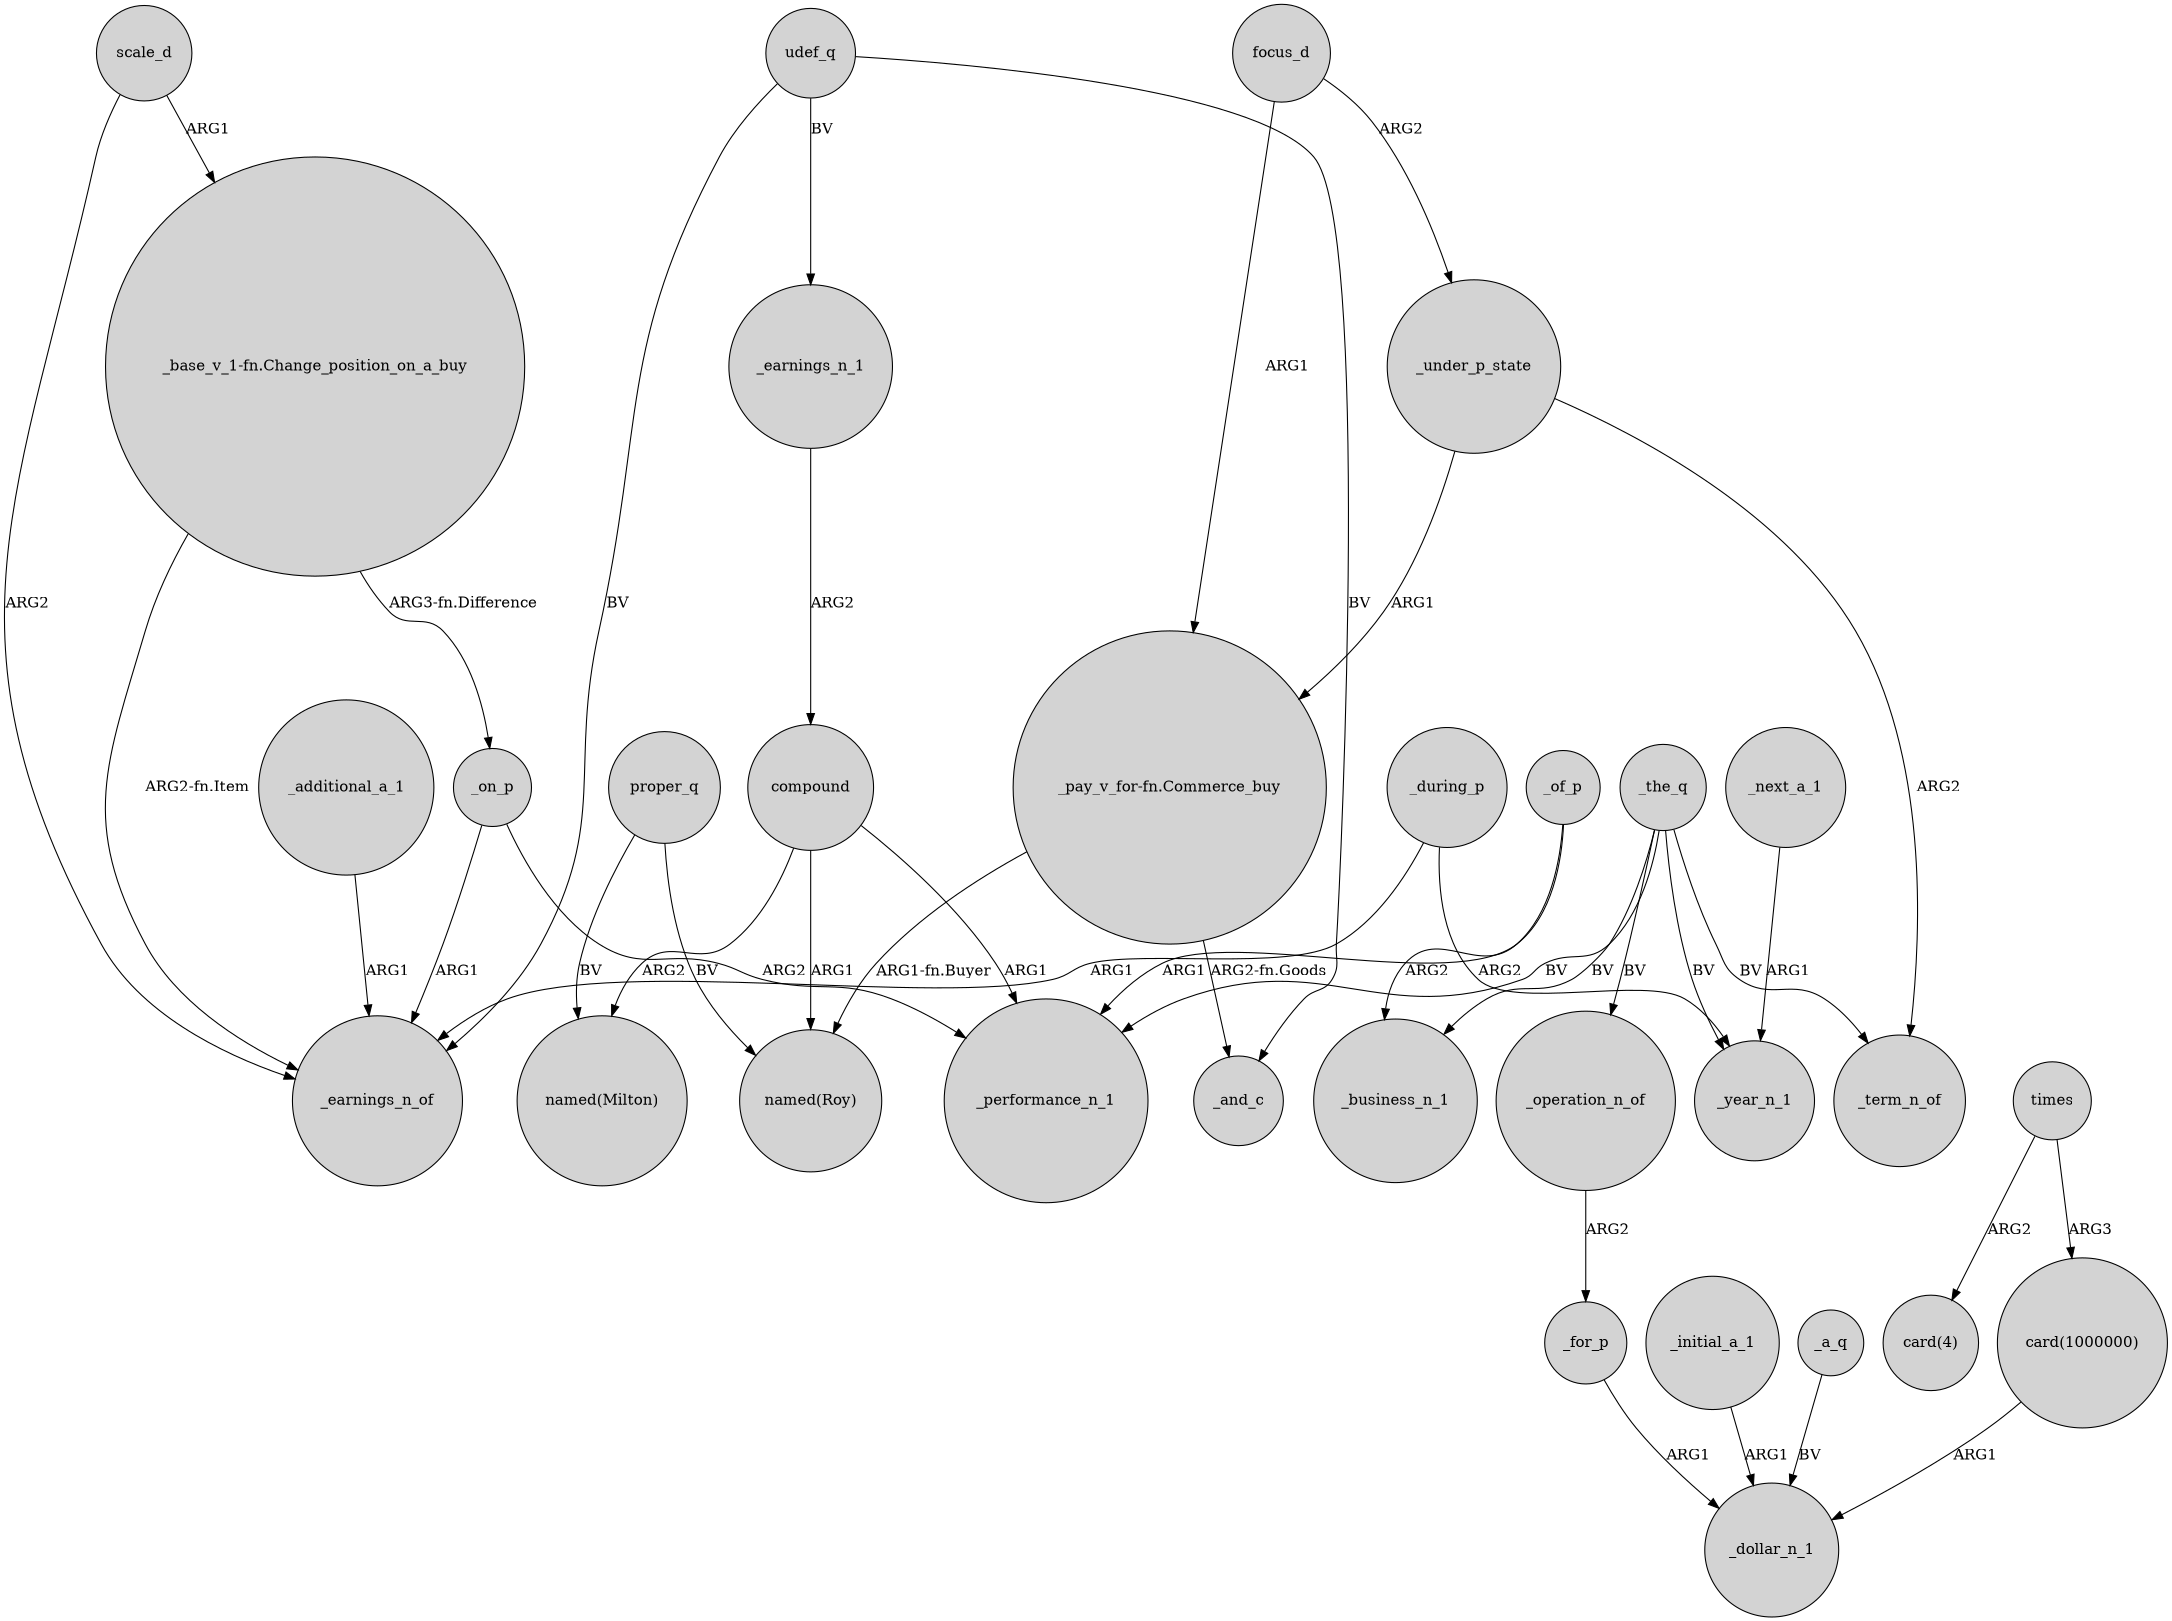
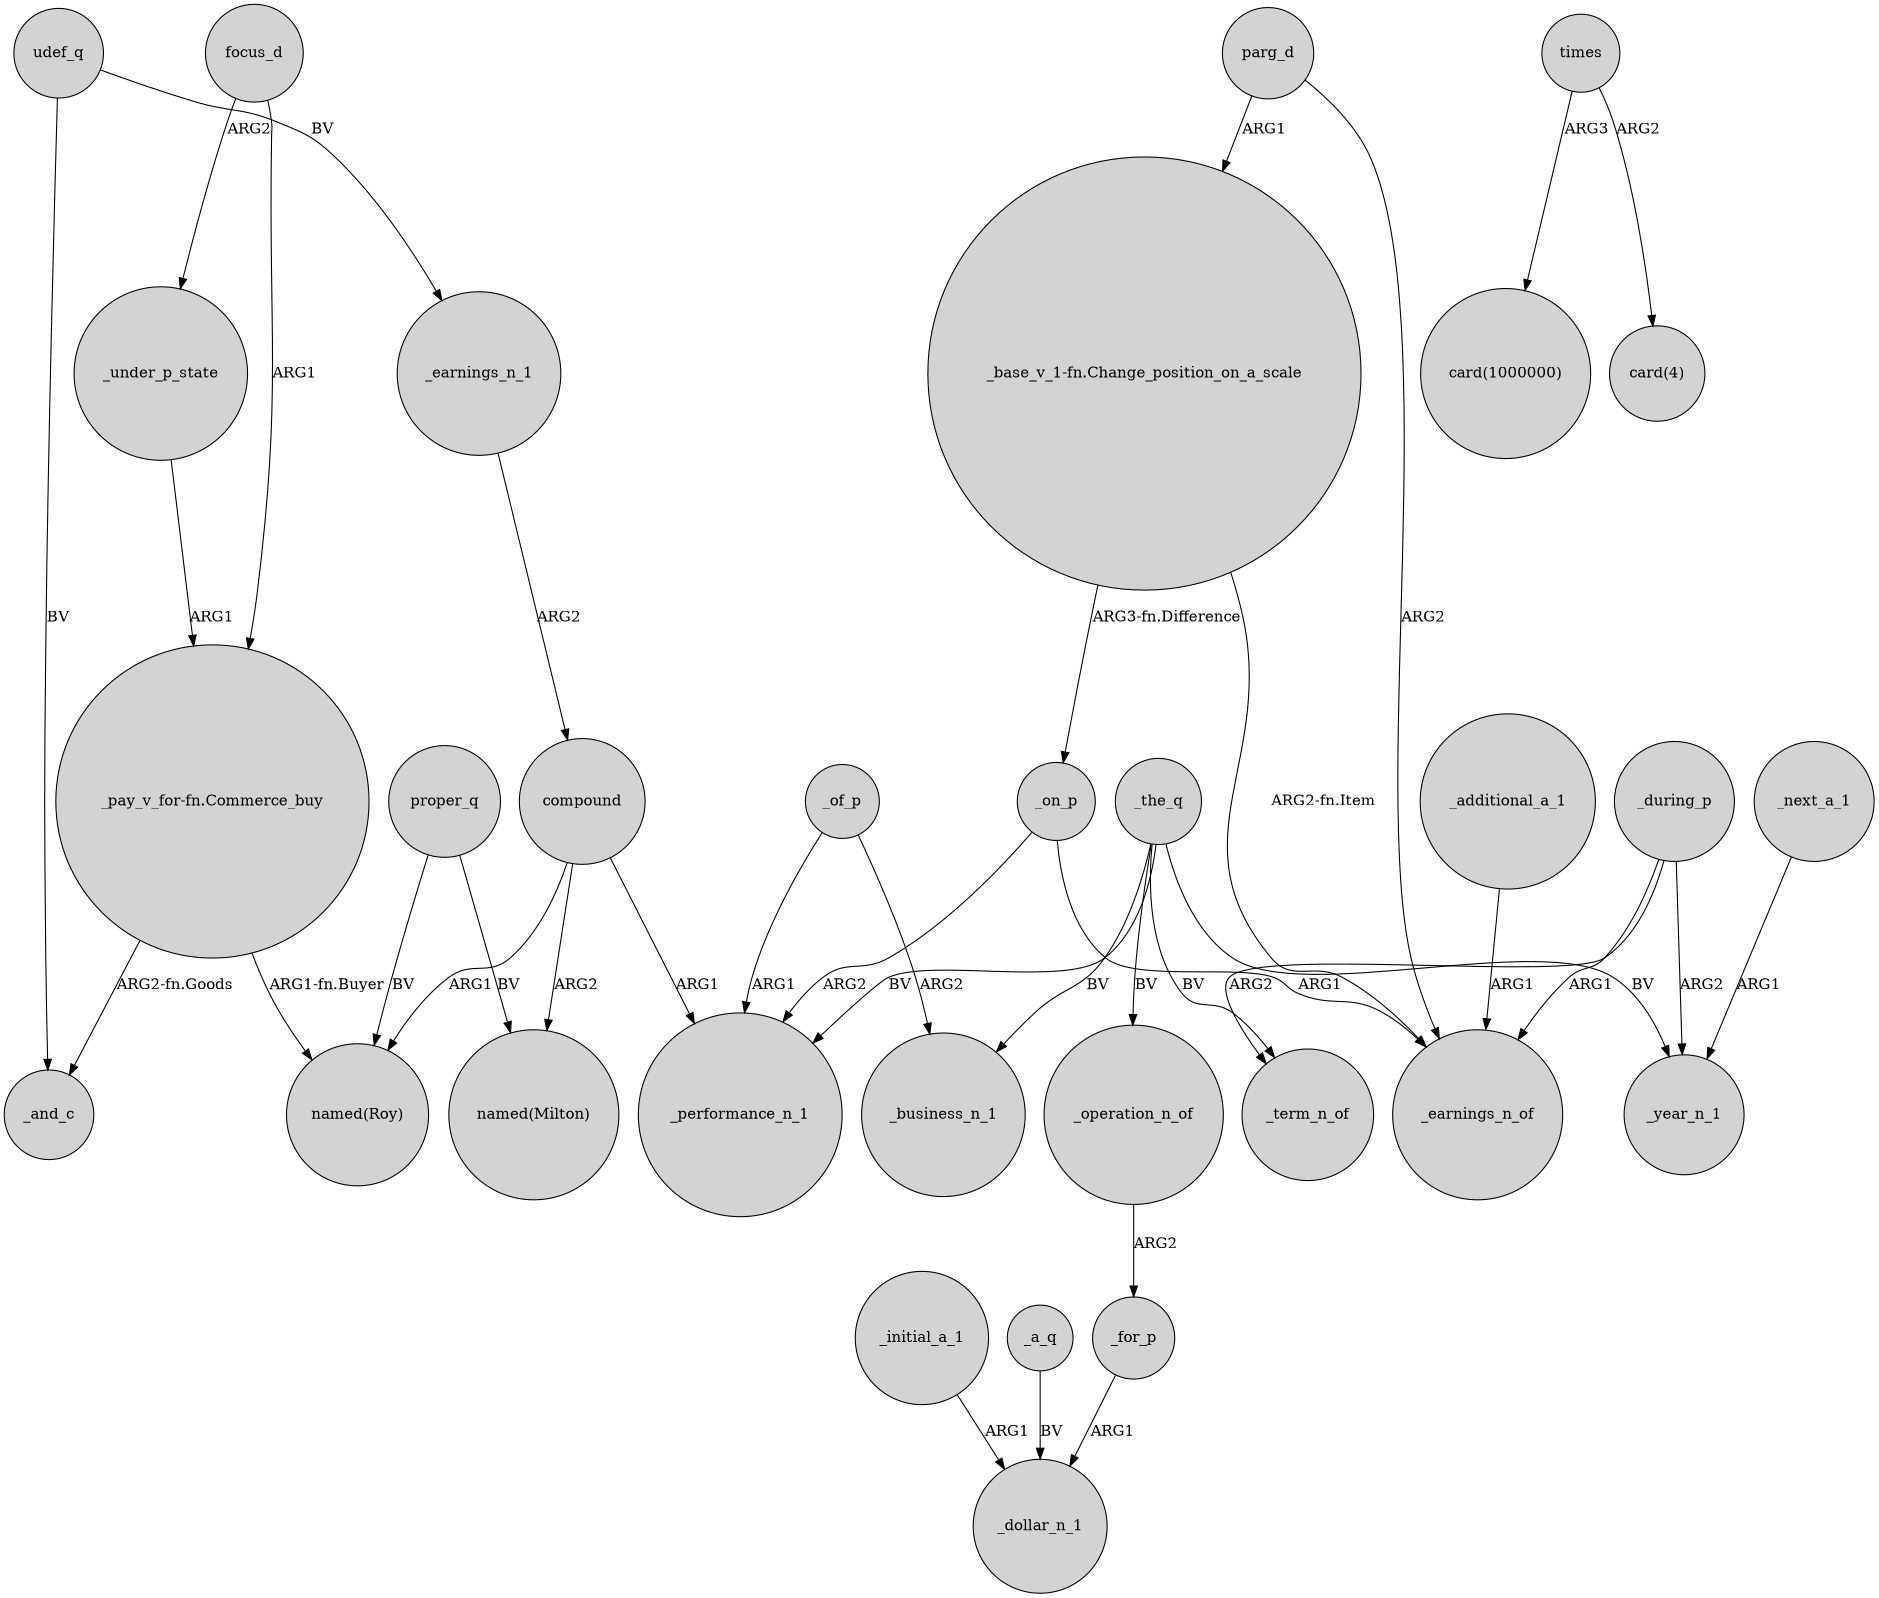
(144, 53) -> (1268, 53)
(315, 367) -> (1144, 374)
(612, 566) -> none
(1860, 639) -> (1373, 964)
(1934, 1463) -> none
